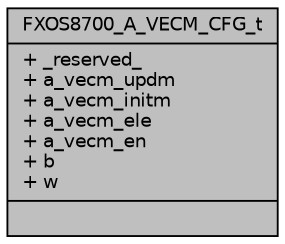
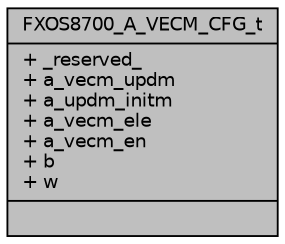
(97, 101) -> (98, 101)
